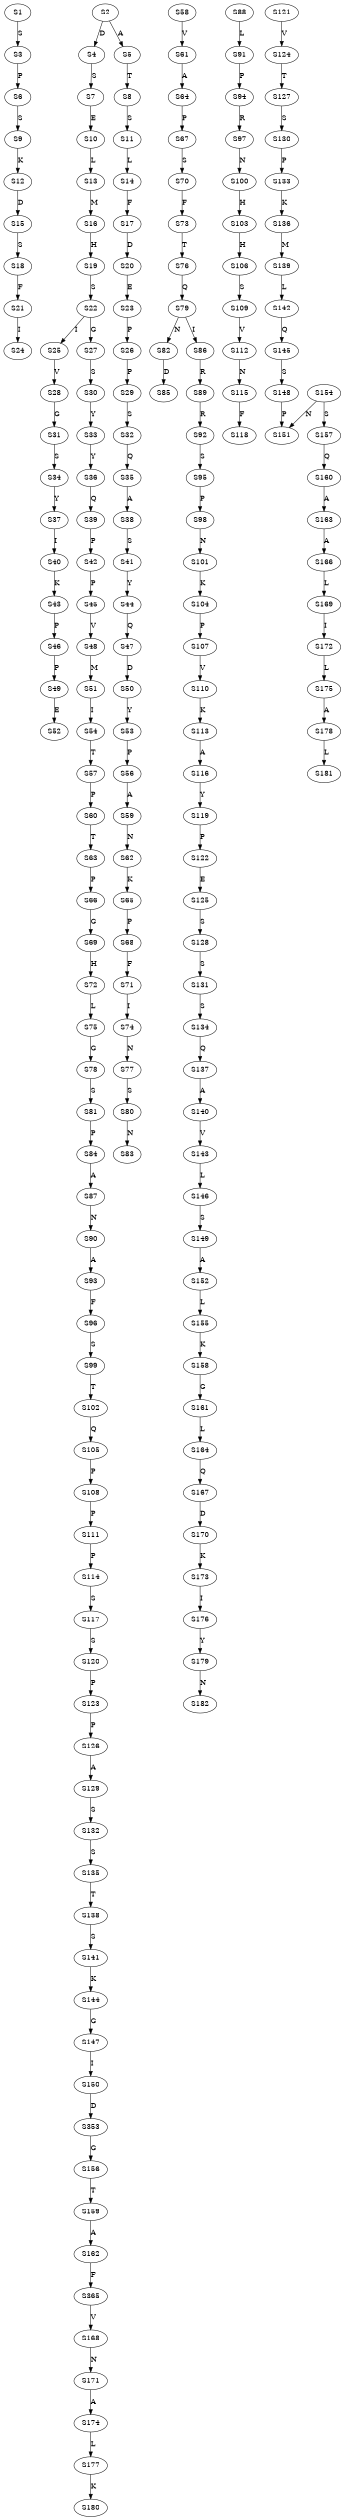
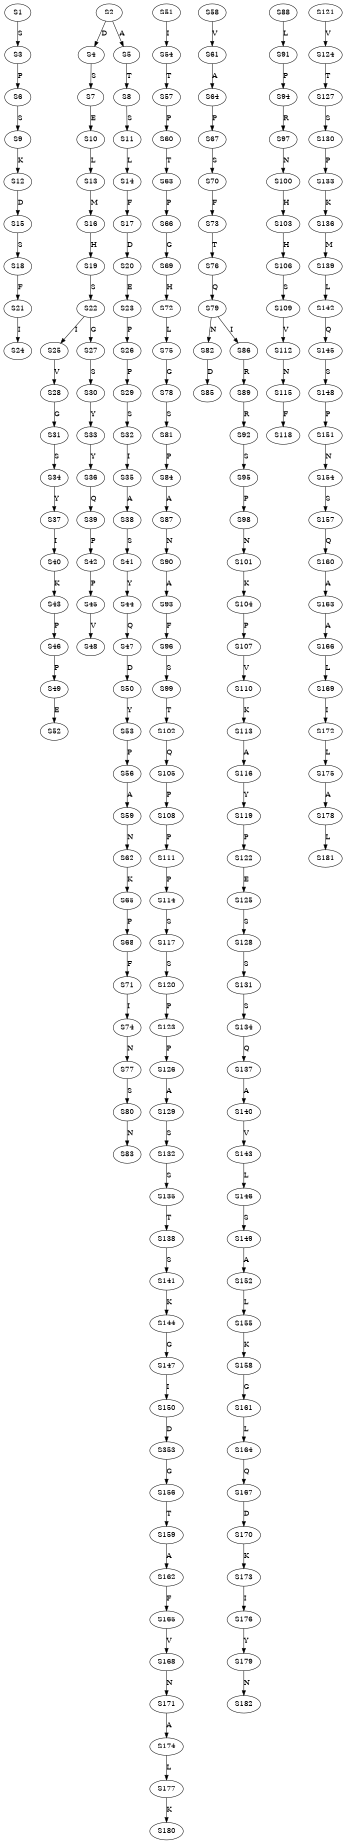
(305, 413) -> (326, 454)
(130, 457) -> (129, 457)
(91, 666) -> none
(91, 2296) -> (167, 1620)
